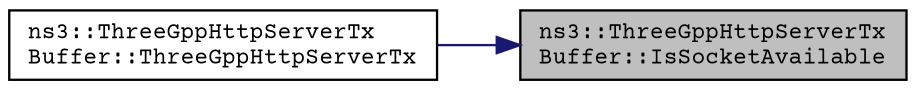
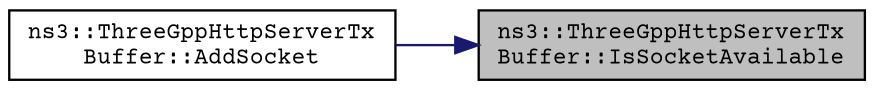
(223, 45) -> (202, 45)
